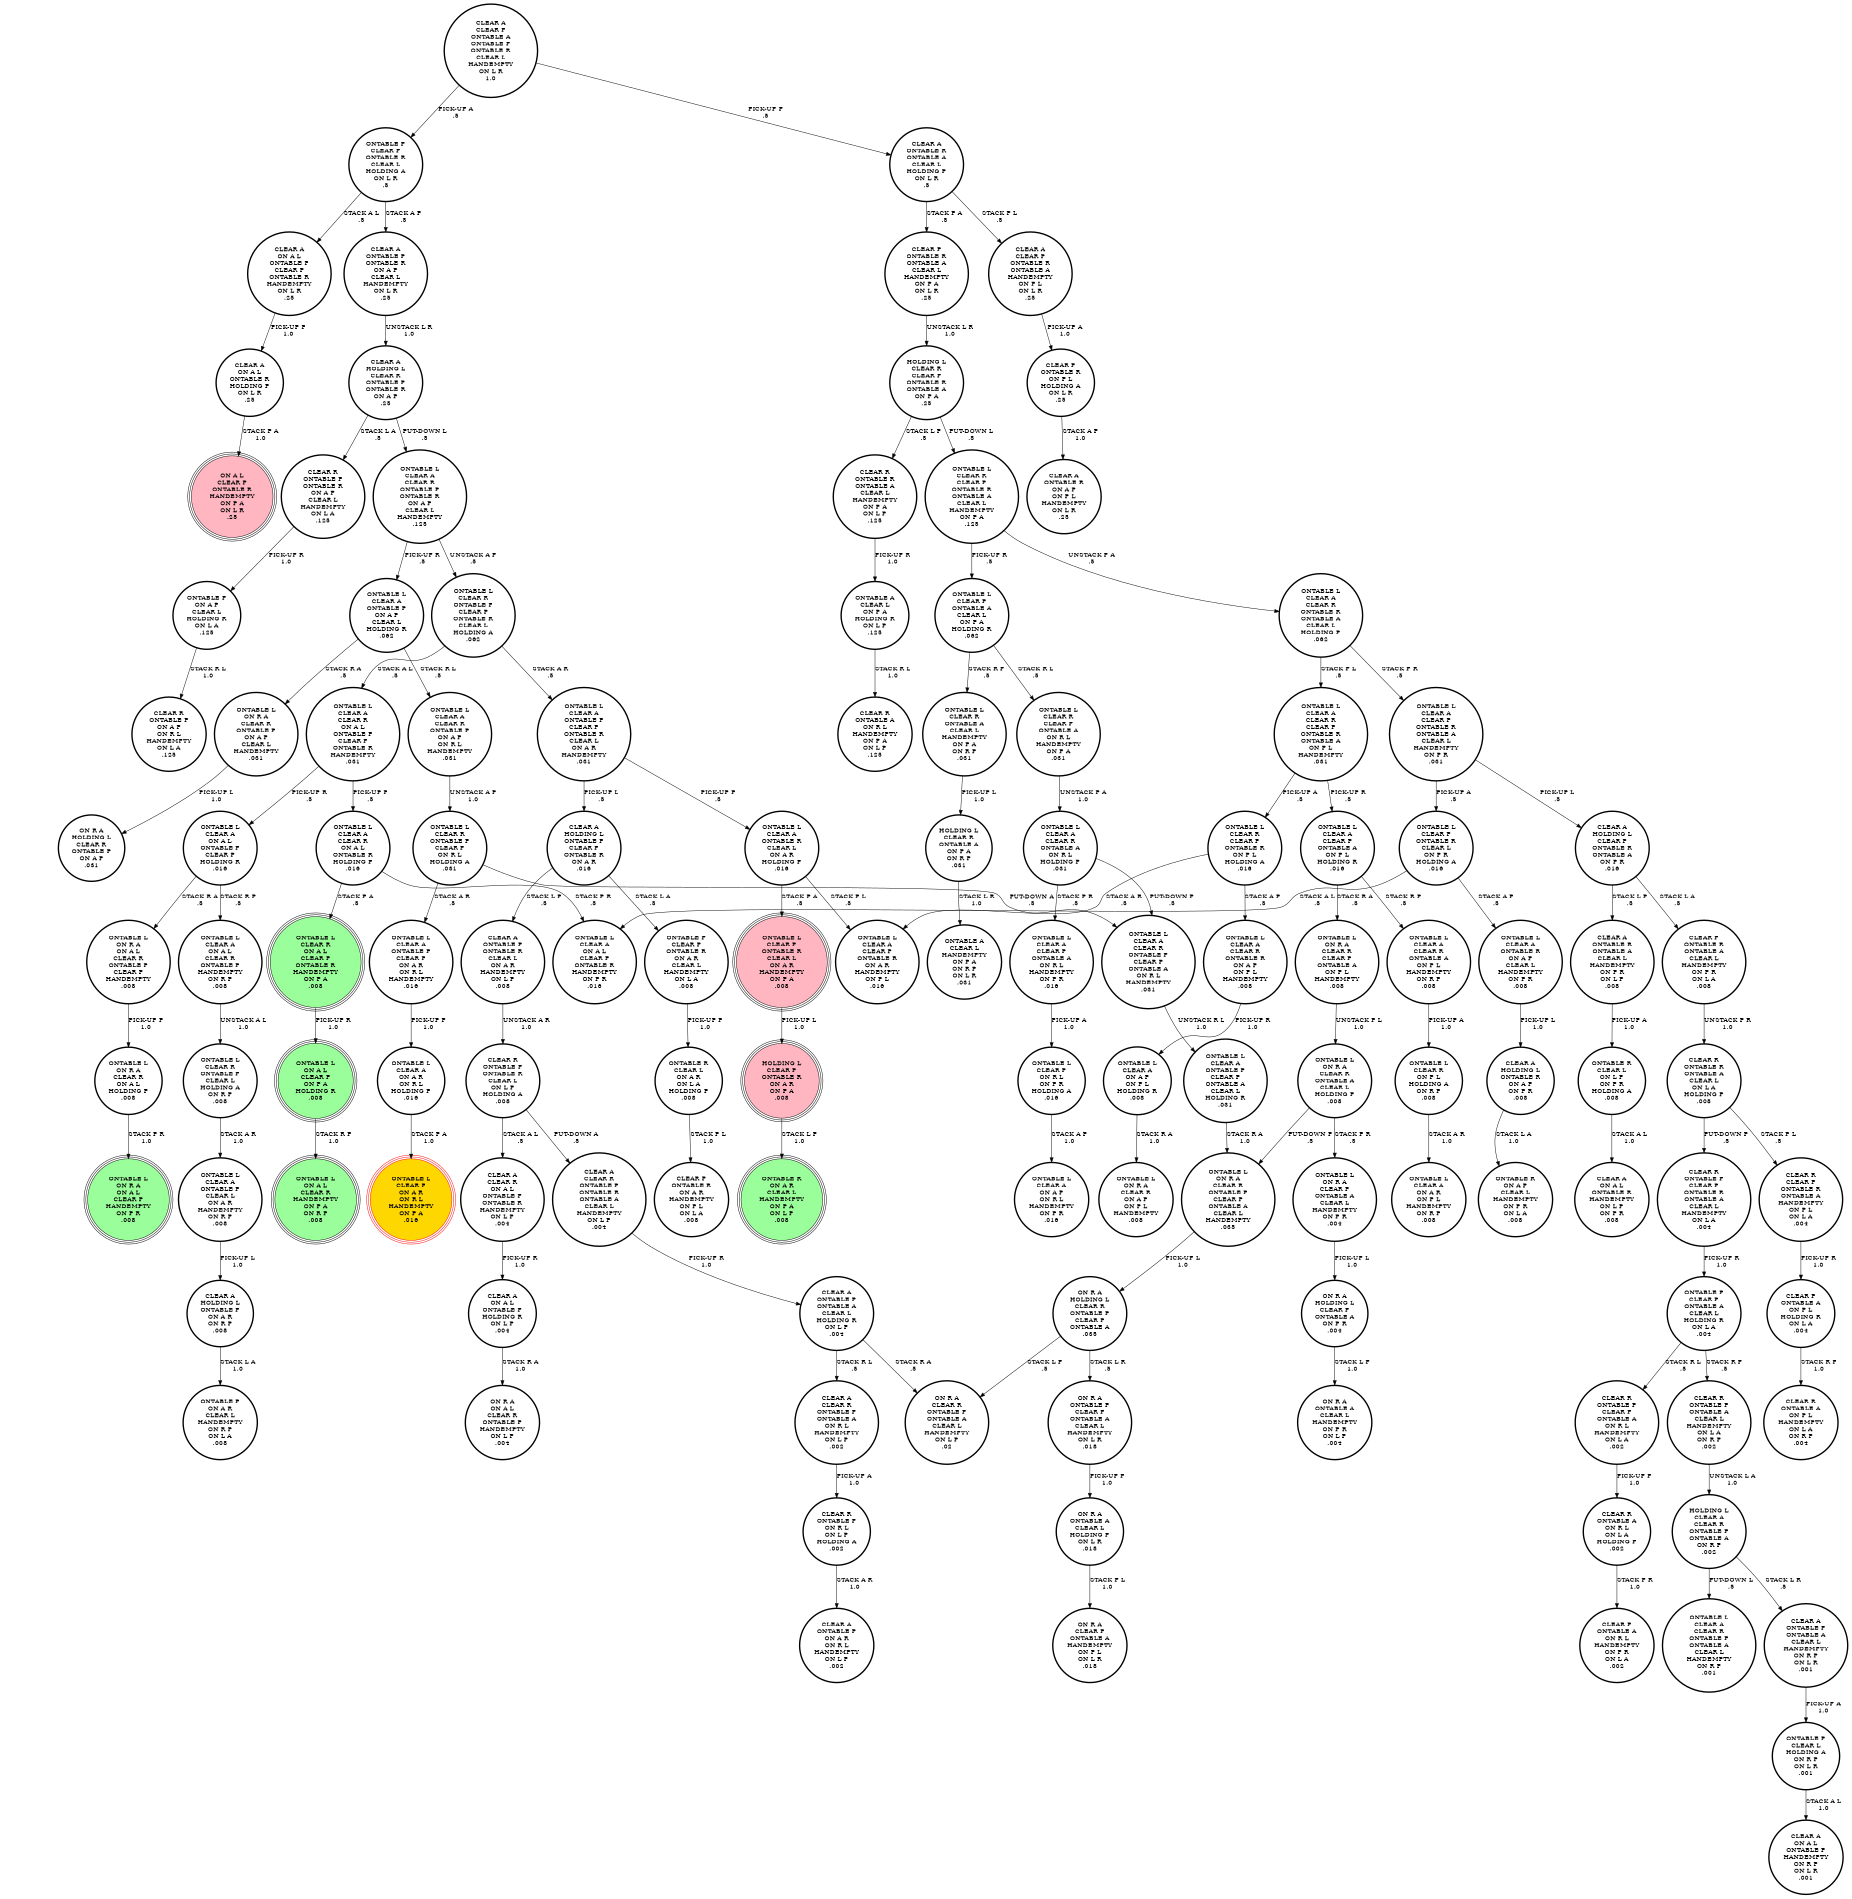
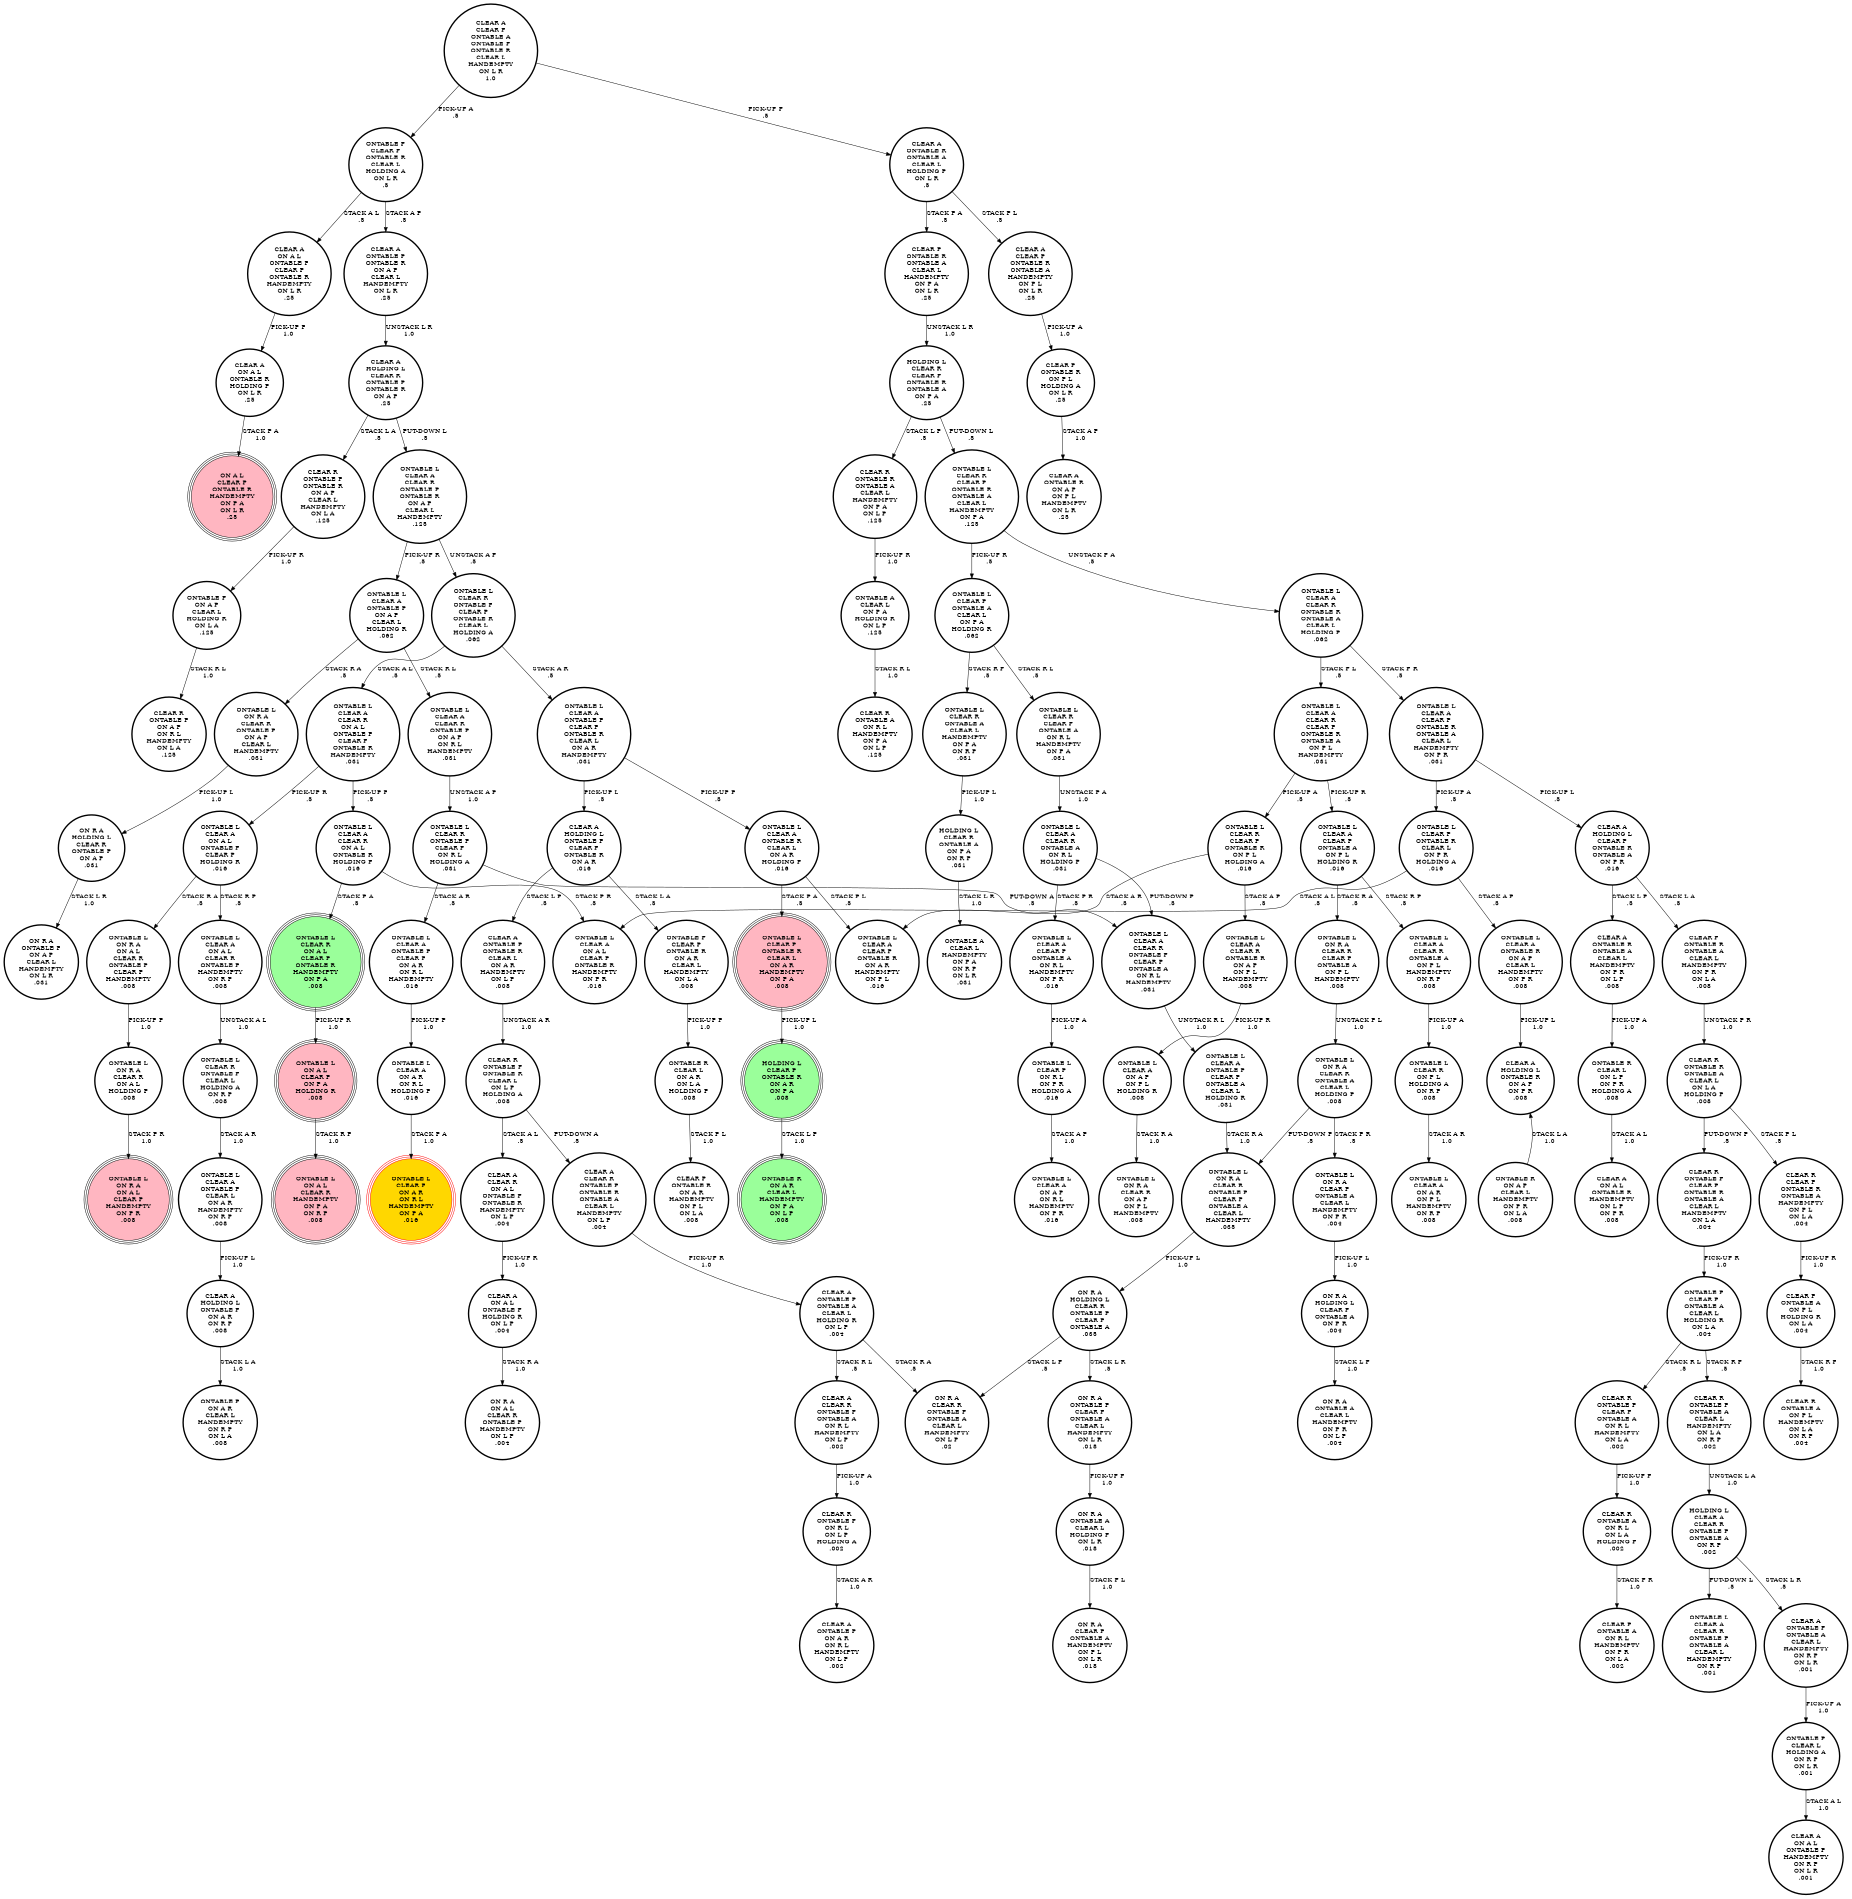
none -> (41, 962)
(316, 1081) -> (316, 1081)
(782, 1081) -> (782, 1081)
(1495, 1135) -> (1532, 1141)
(128, 1200) -> (128, 1200)
(316, 1200) -> (316, 1200)
